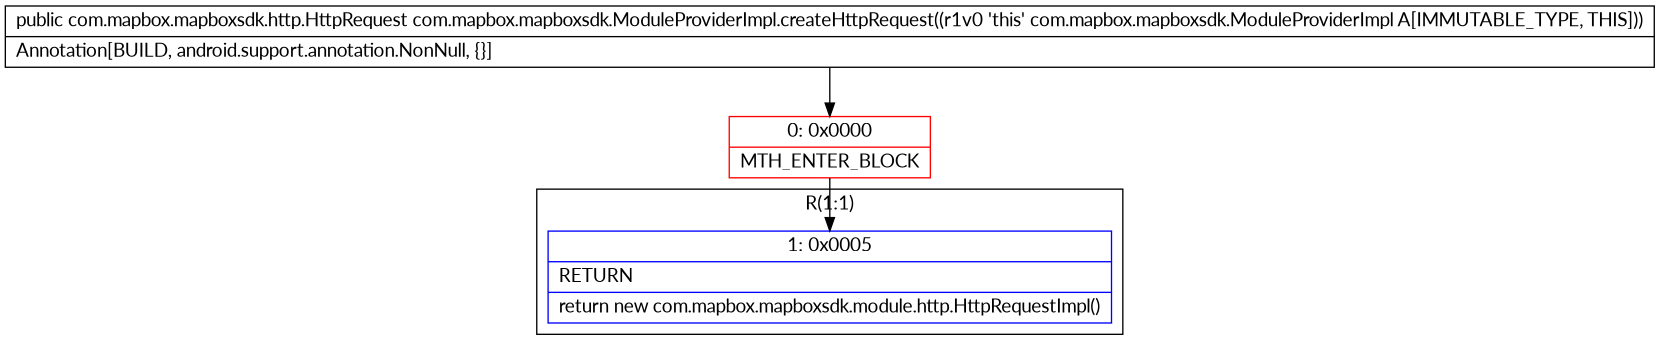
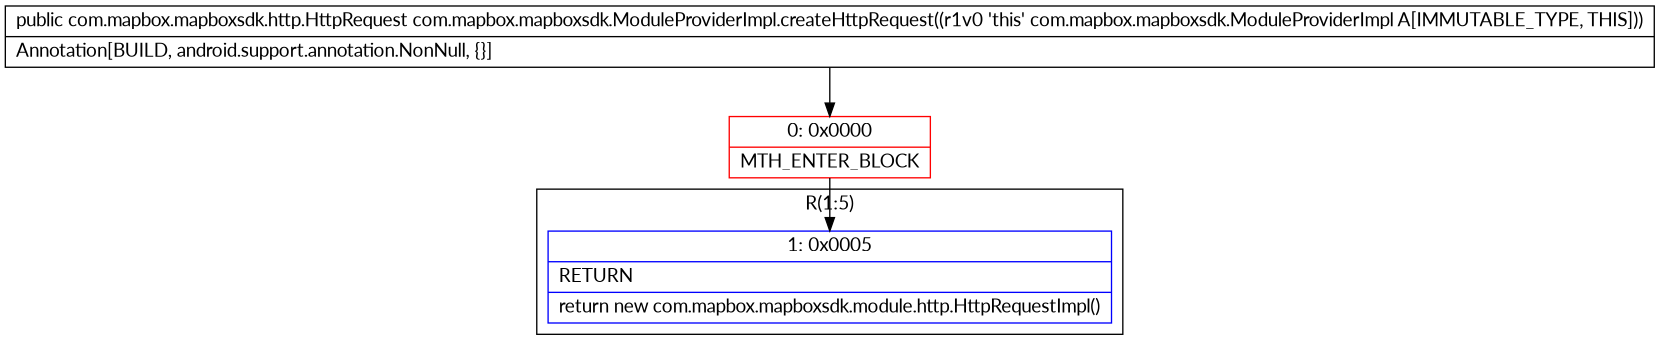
(830, 204) -> (830, 204)
